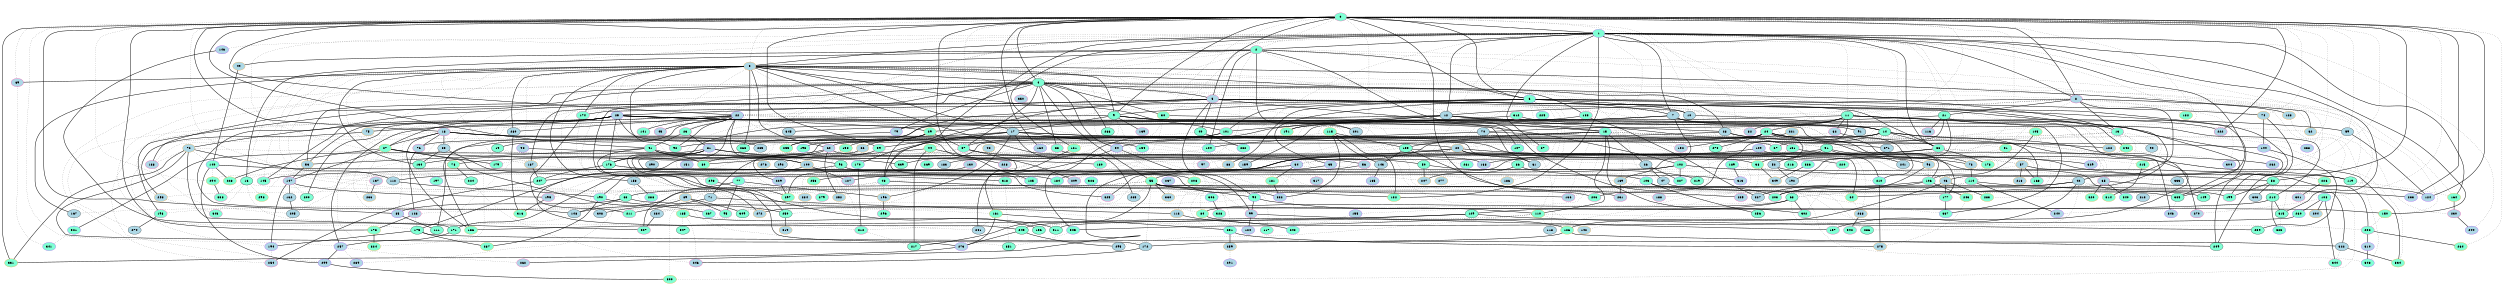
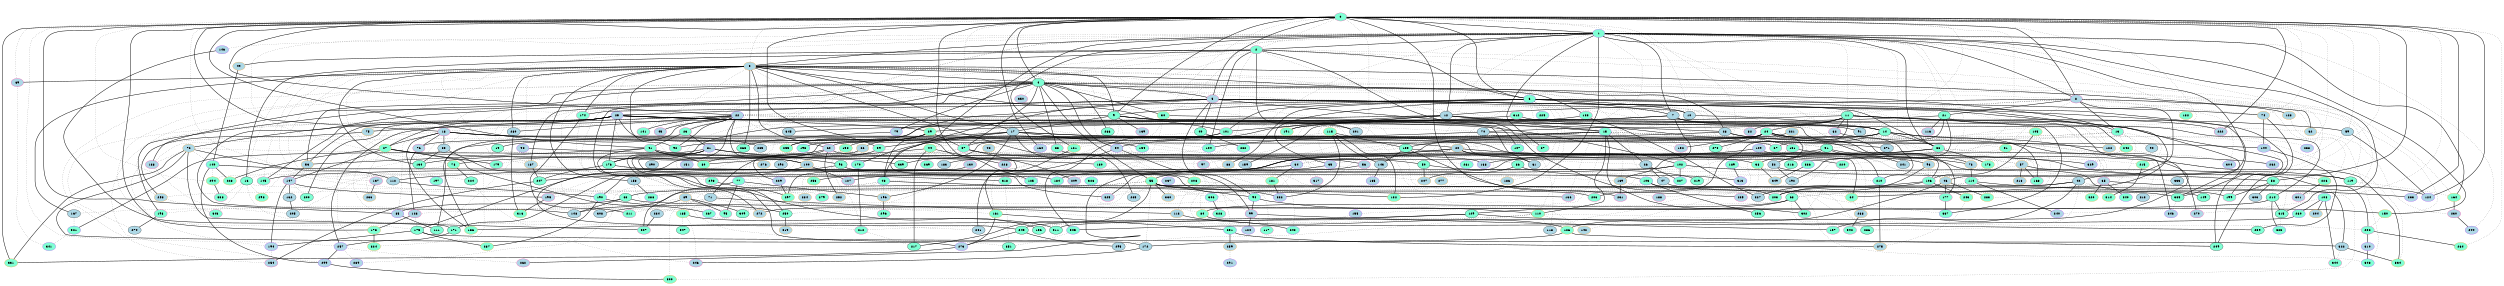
(670, 206) -> (670, 206)
